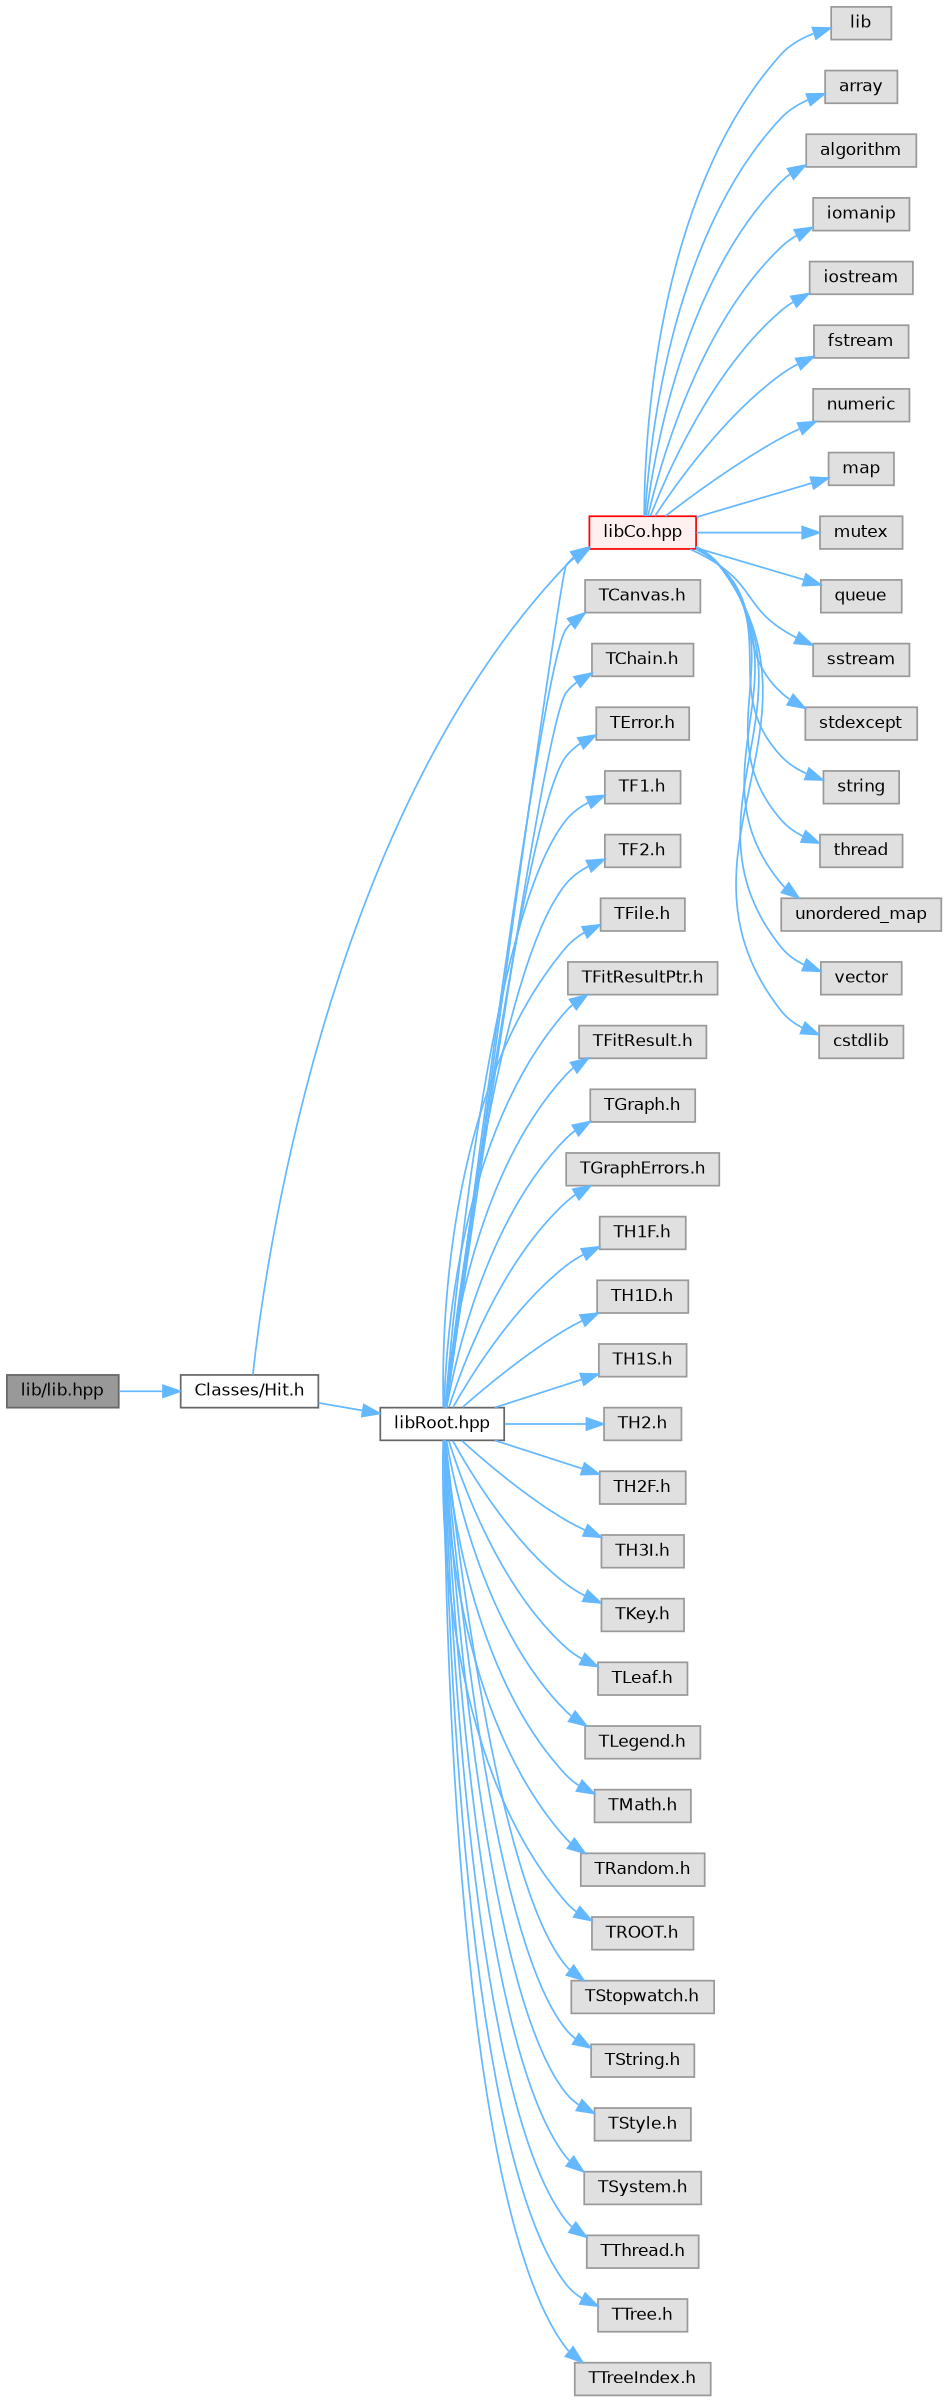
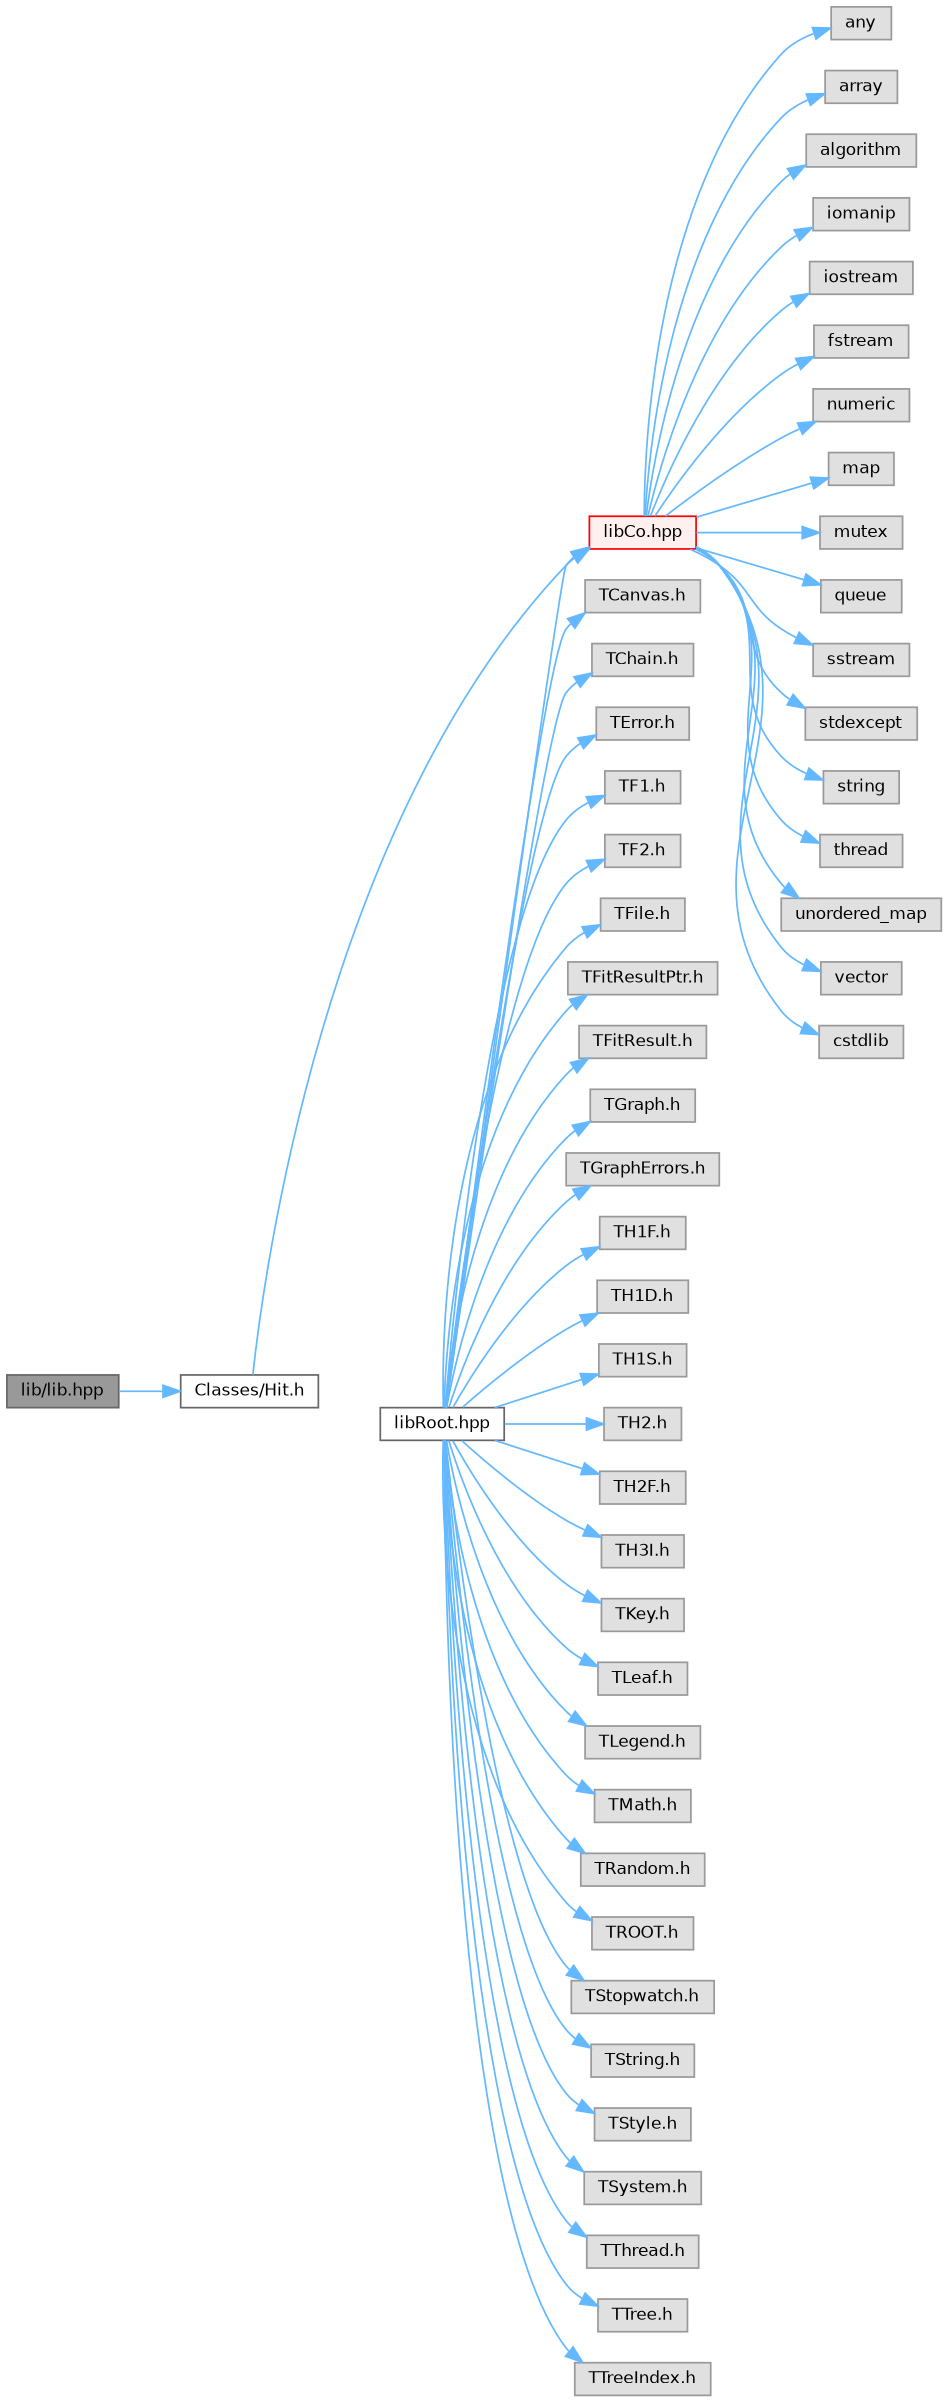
(861, 23) -> (861, 23)
(340, 1407) -> none
